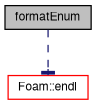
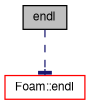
(48, 17) -> (45, 17)
